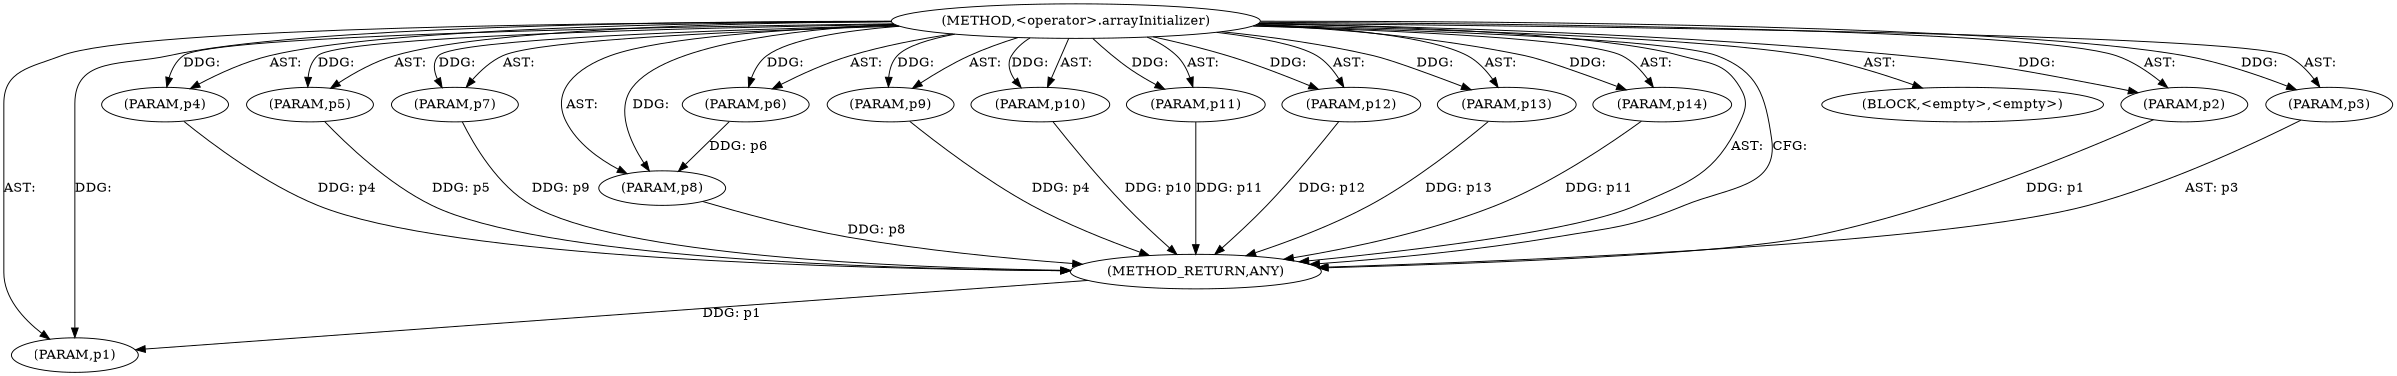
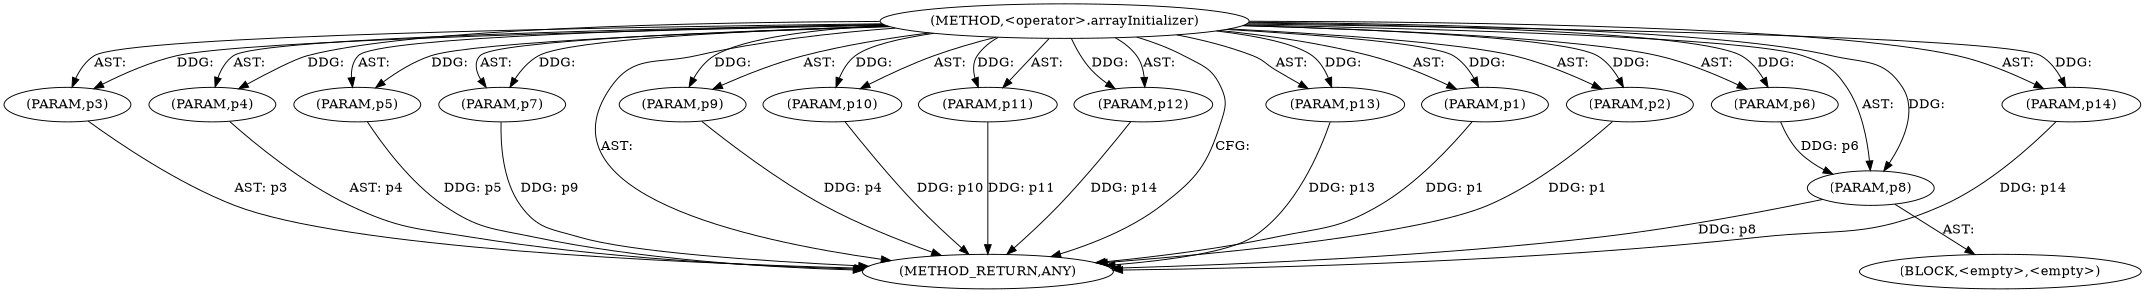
(1587, 37) -> (1931, 227)
(347, 188) -> (376, 188)
(1332, 188) -> (1124, 188)
(1599, 188) -> (2033, 188)
(617, 315) -> (1306, 231)
